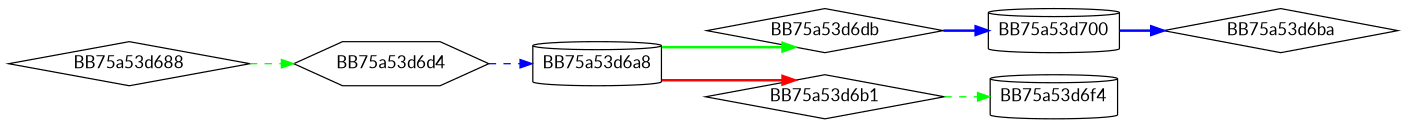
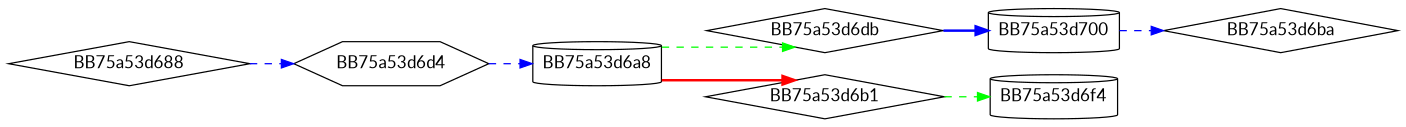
(1135, 31) -> (1135, 31)
(722, 47) -> (722, 47)
(266, 64) -> (266, 64)
